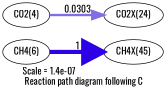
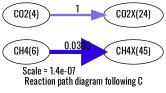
(77, 10) -> (77, 10)
(77, 47) -> (77, 47)
